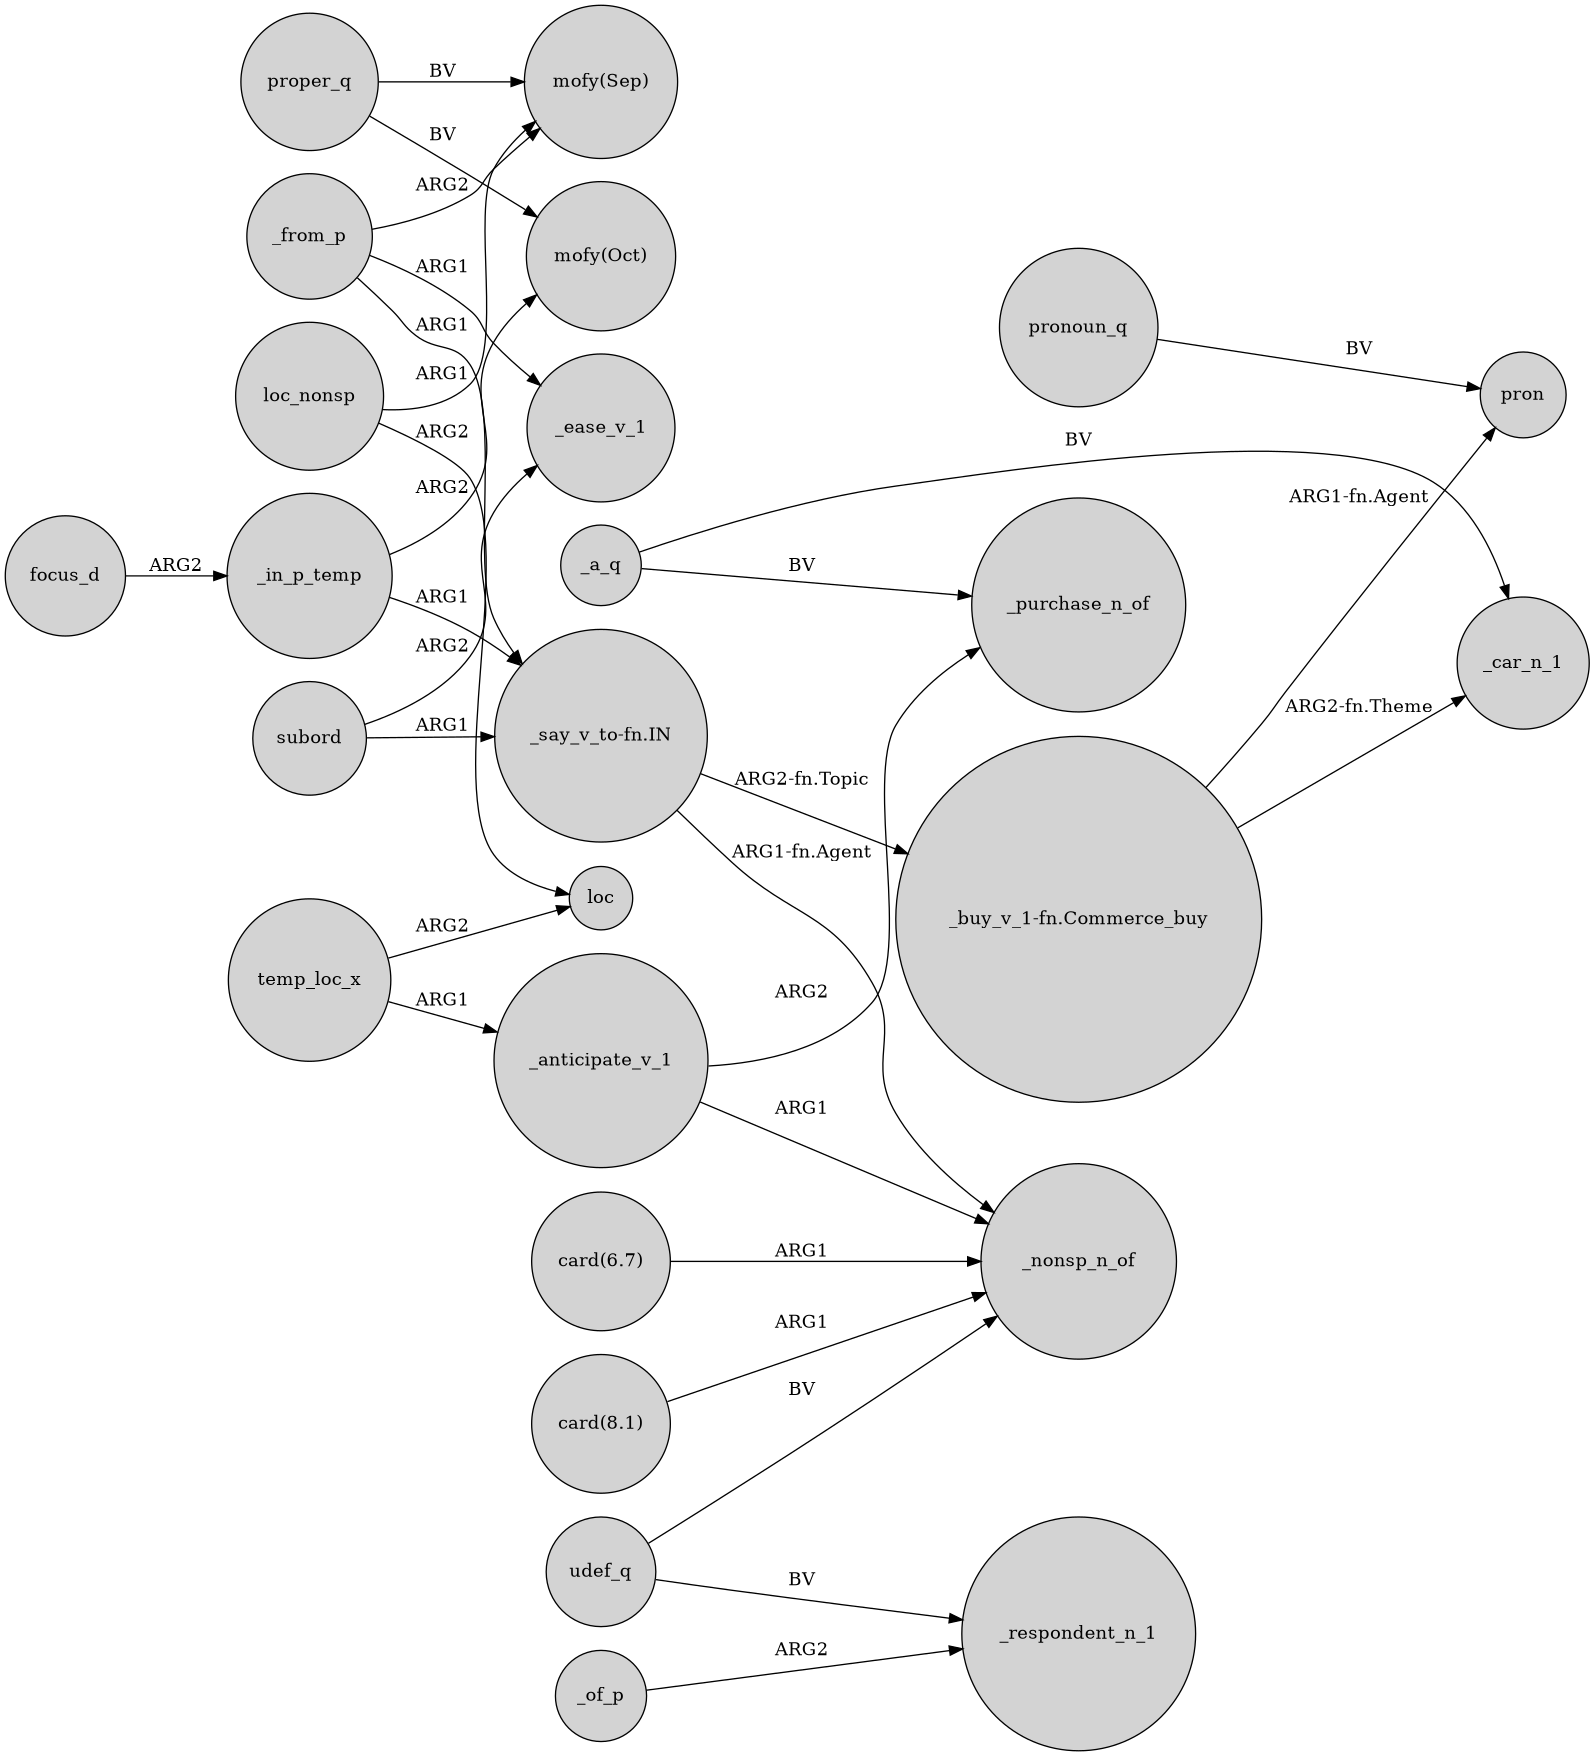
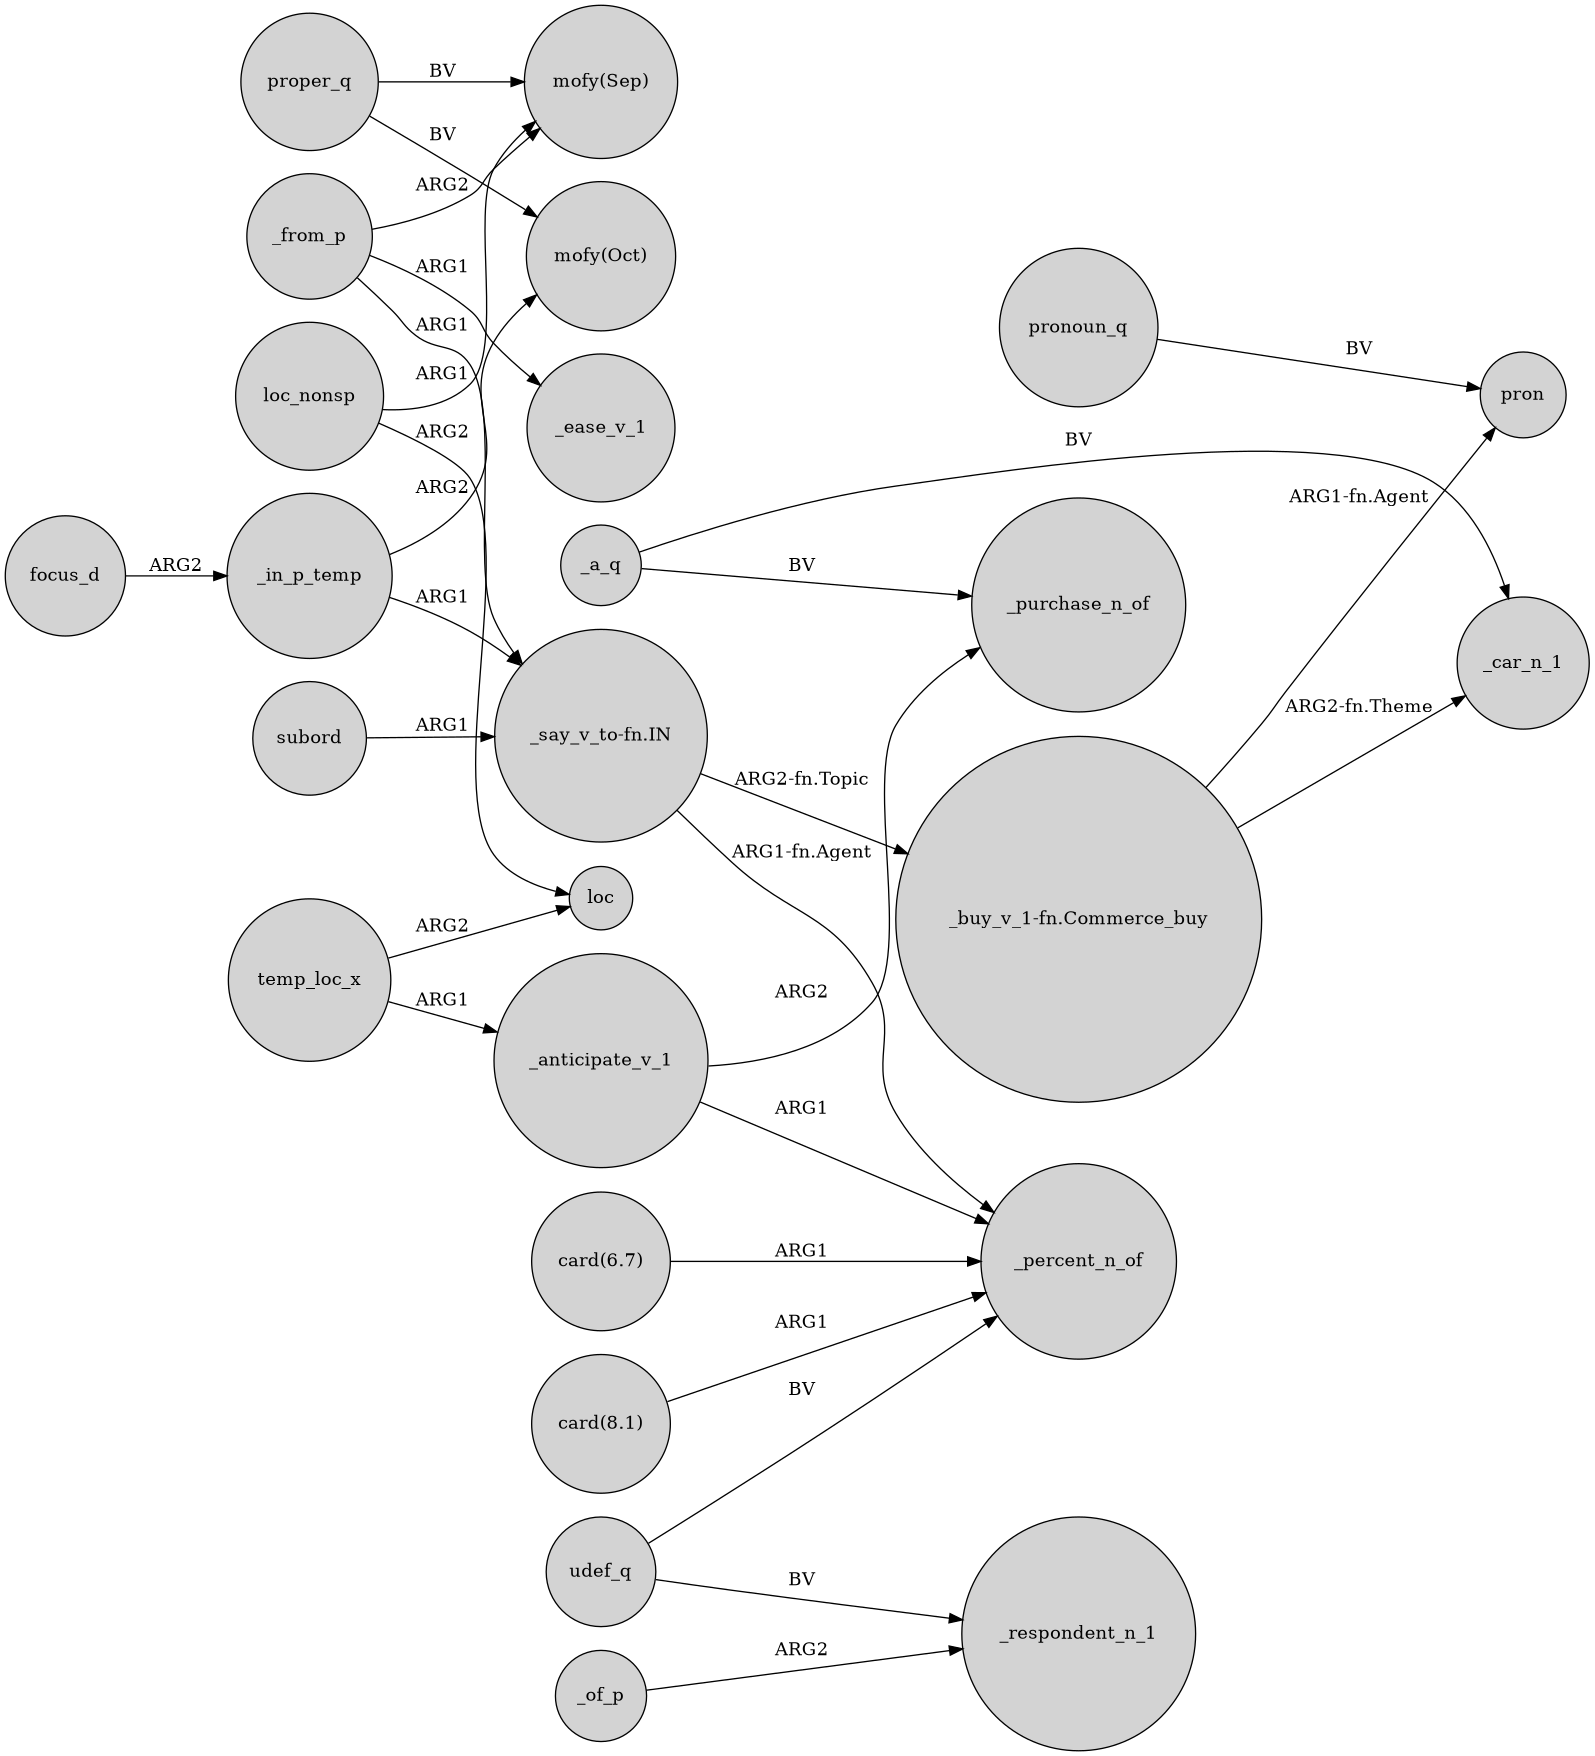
(472, 653) -> none
(1079, 1261) -> (1079, 1261)
